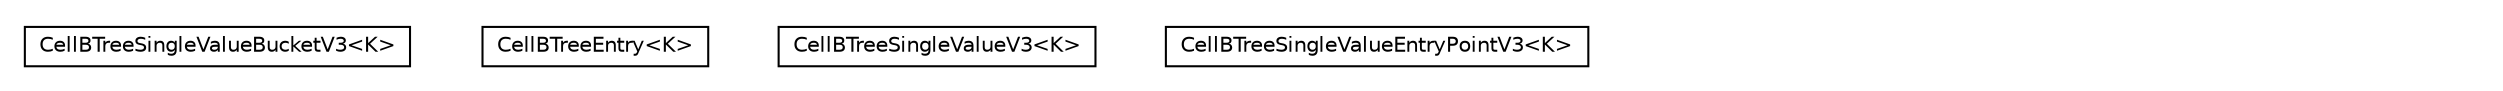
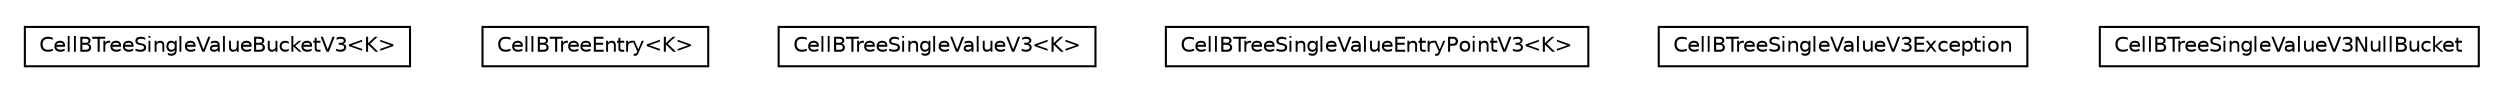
none -> (1843, 46)
none -> (2288, 46)
